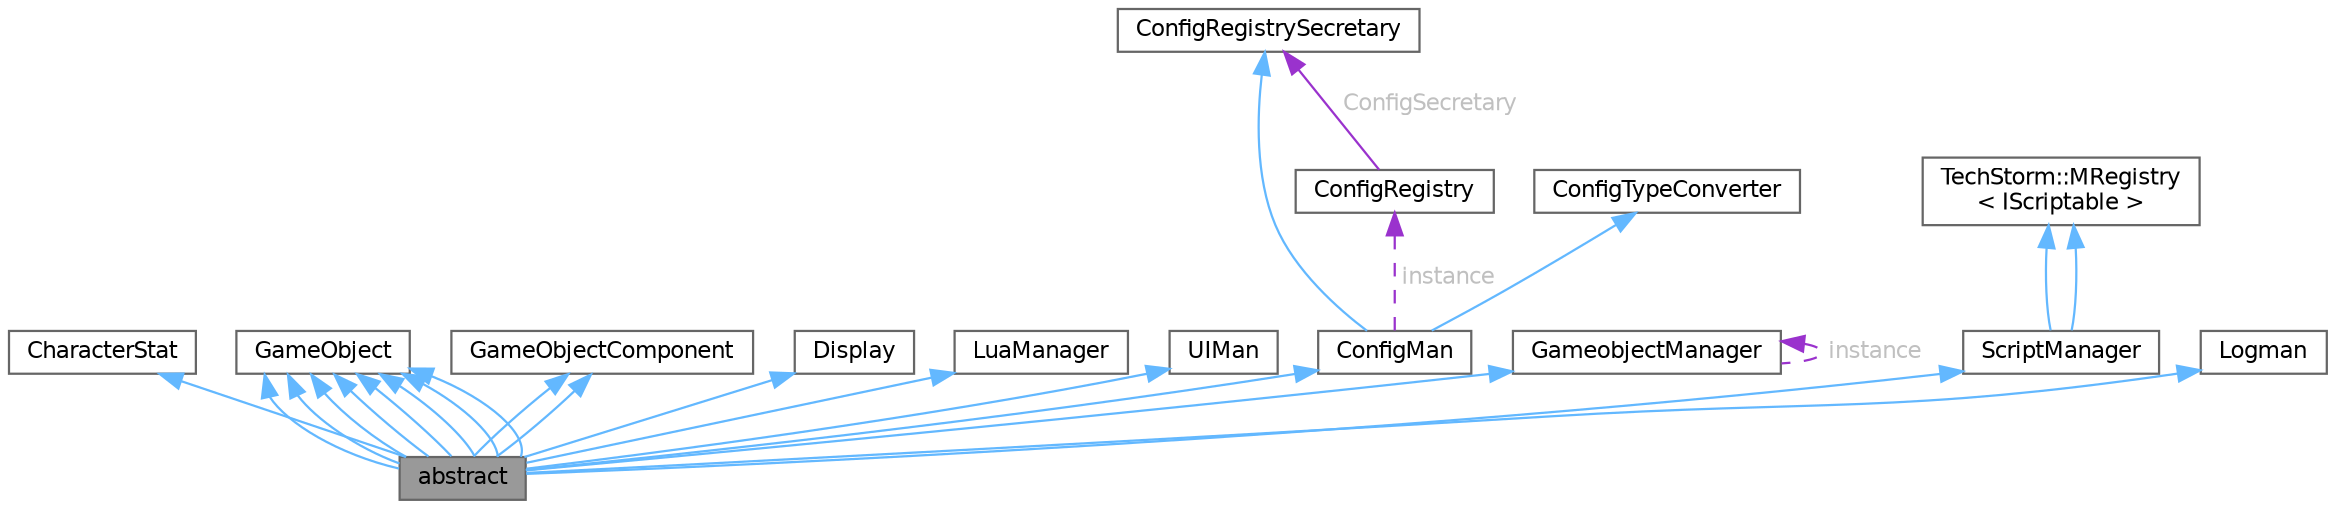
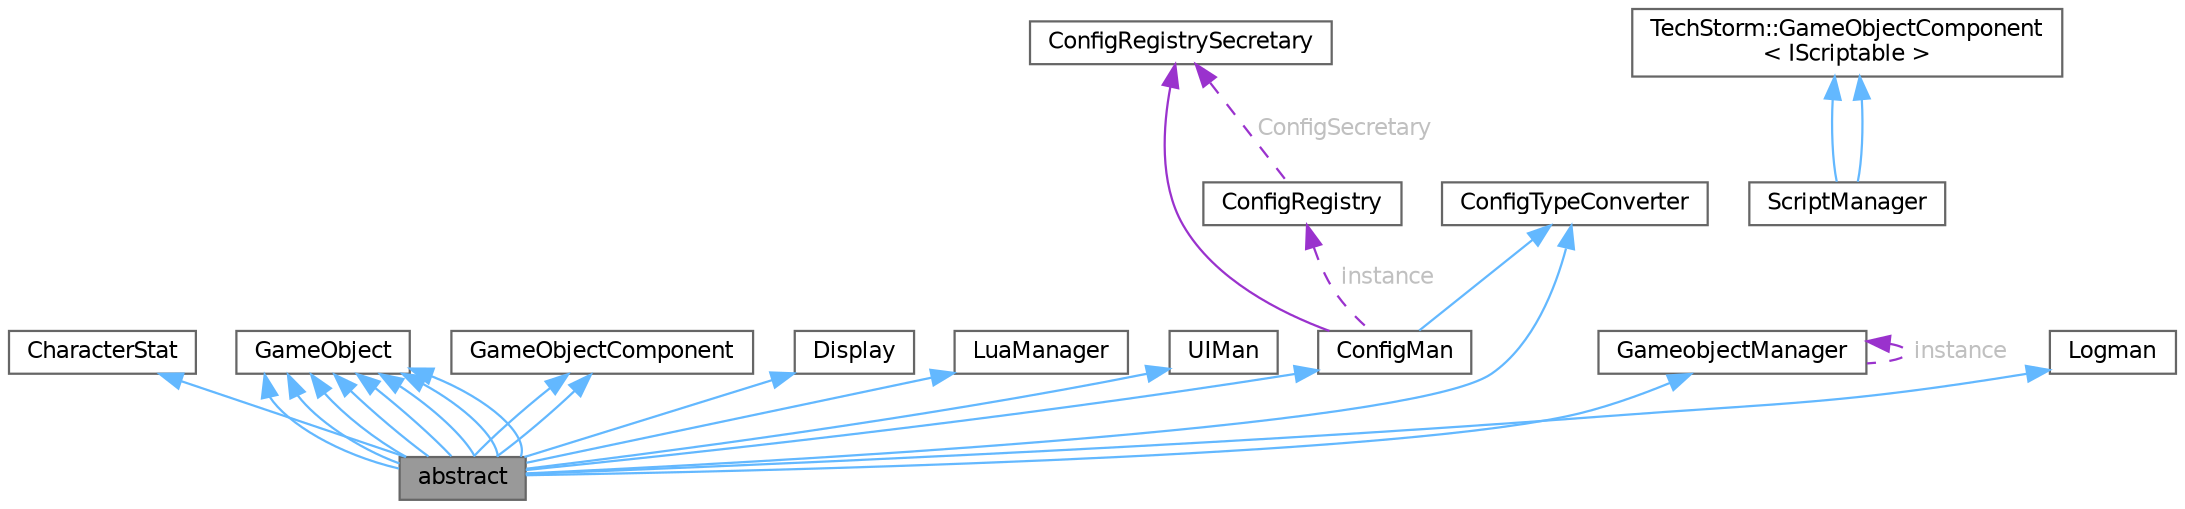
(1339, 120) -> (1249, 132)
(2061, 191) -> (1847, 43)
(1274, 220) -> (1195, 243)
(1234, 436) -> (1169, 430)
